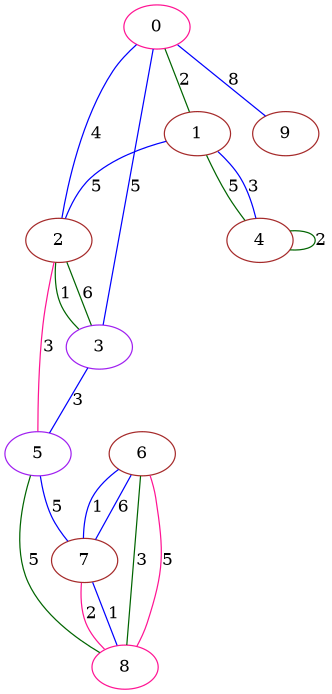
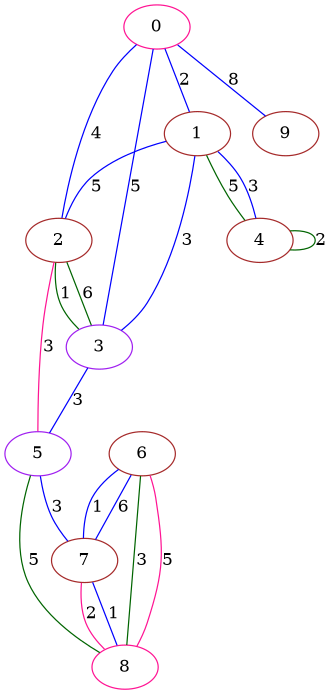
(177, 80) -> (177, 80)
none -> (172, 250)
(58, 507) -> (58, 507)
